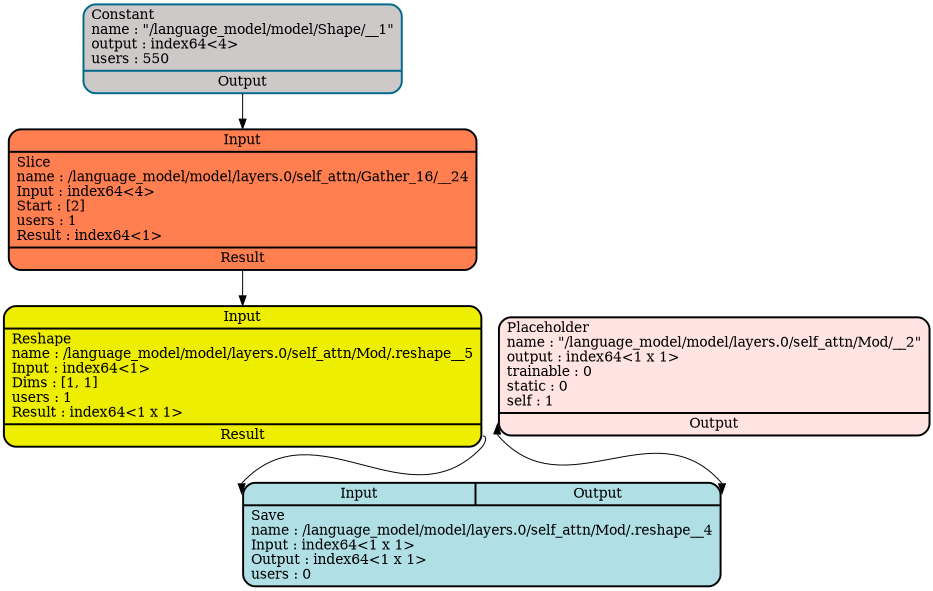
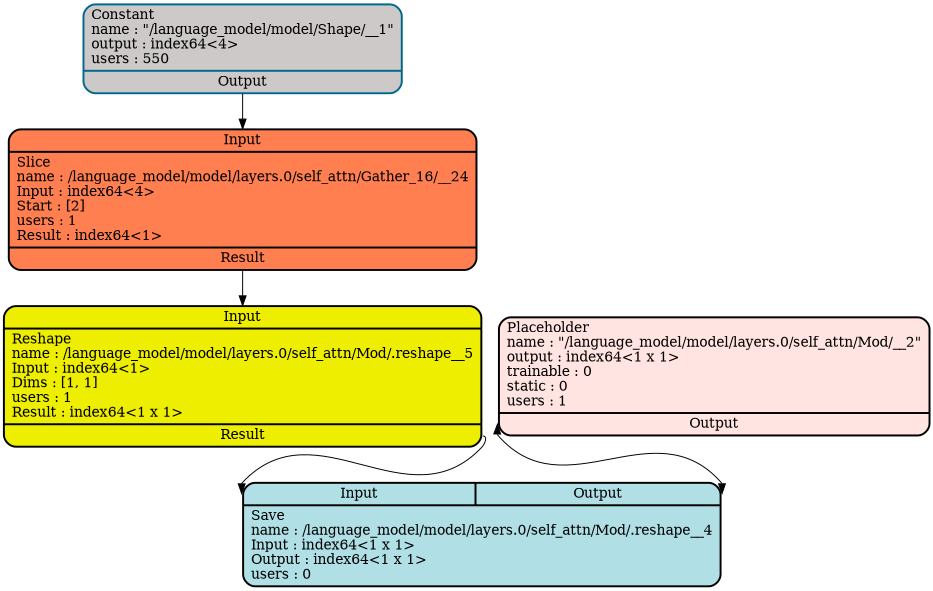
(531, 401) -> (537, 401)
